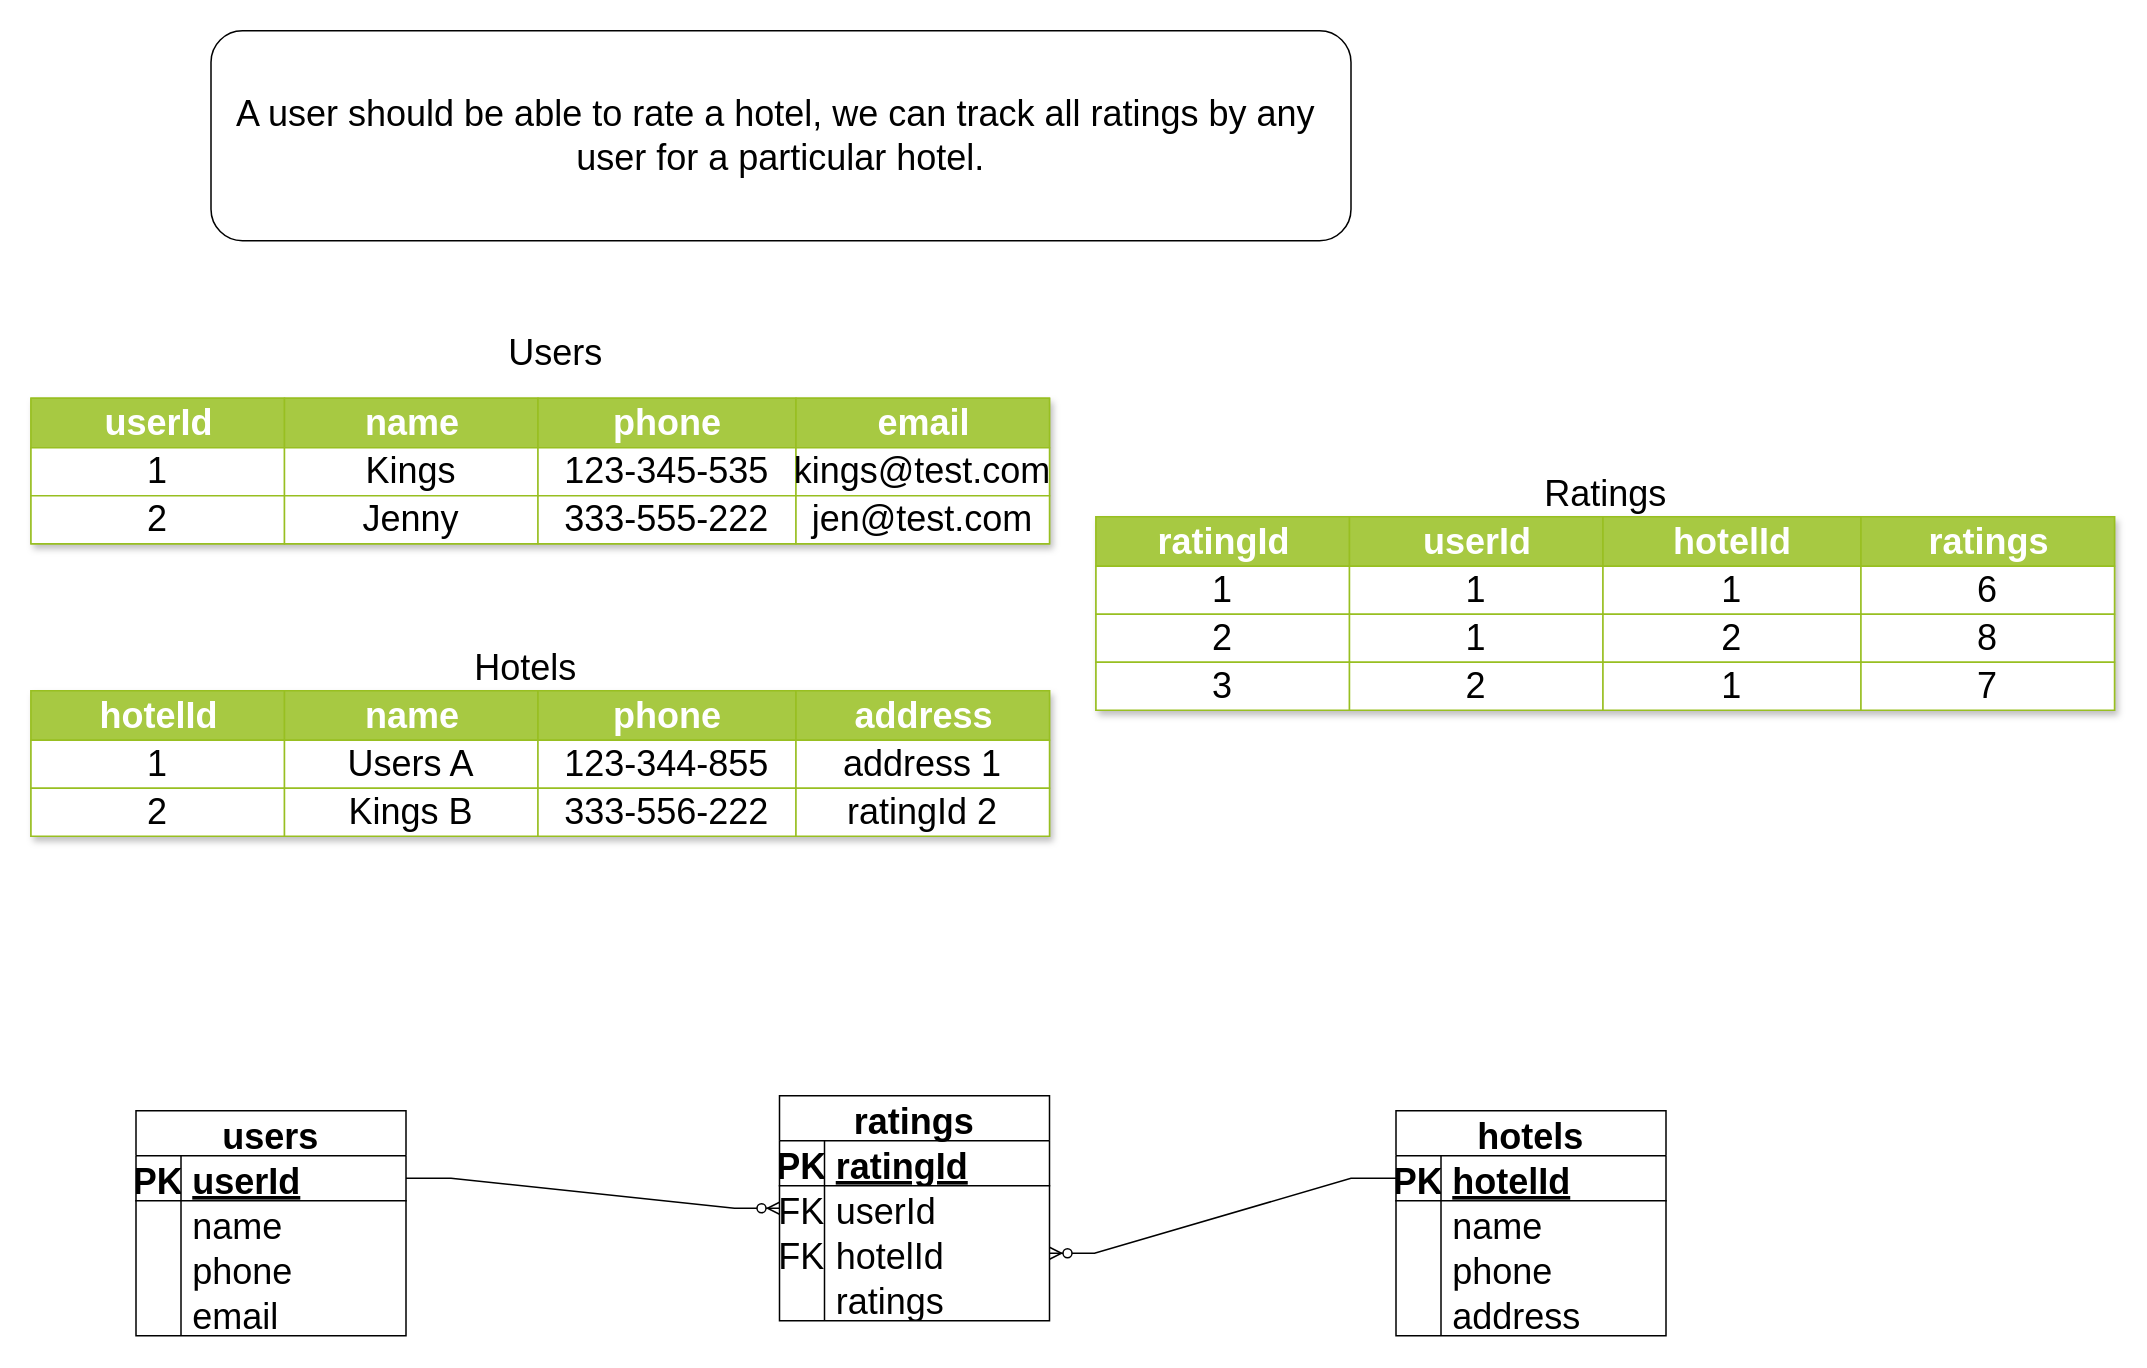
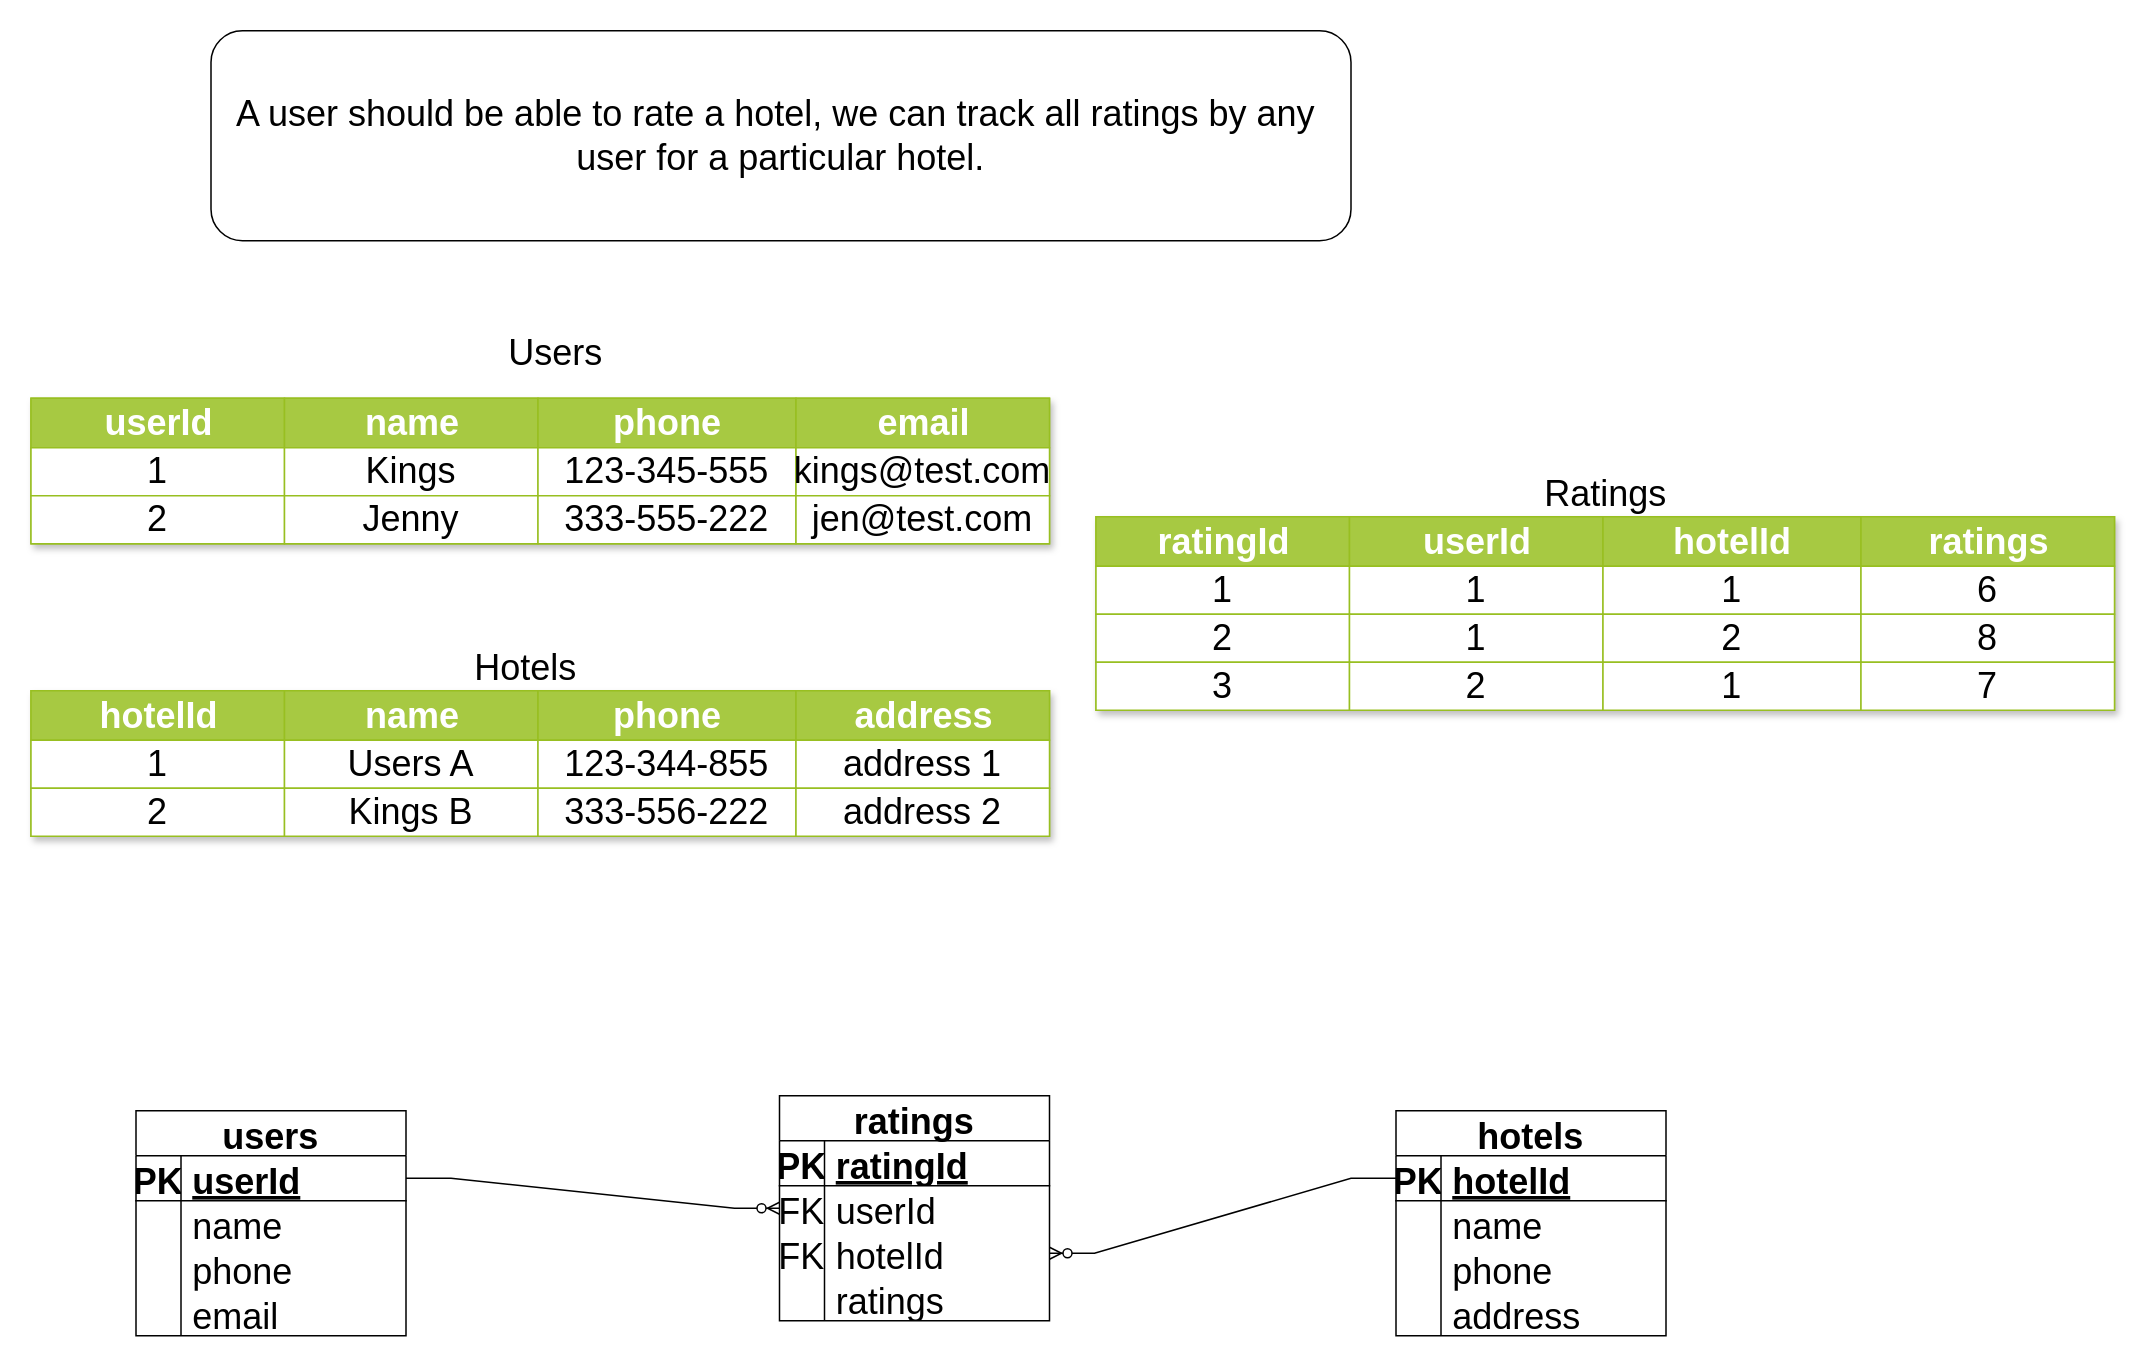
(667, 472) -> (667, 472)
(923, 812) -> (923, 812)
